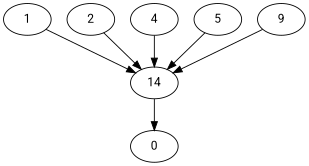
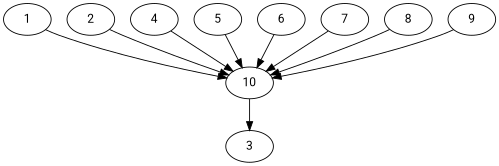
none -> (281, 19)
none -> (345, 19)
none -> (408, 19)
(154, 83) -> (250, 83)
(154, 146) -> (250, 146)
